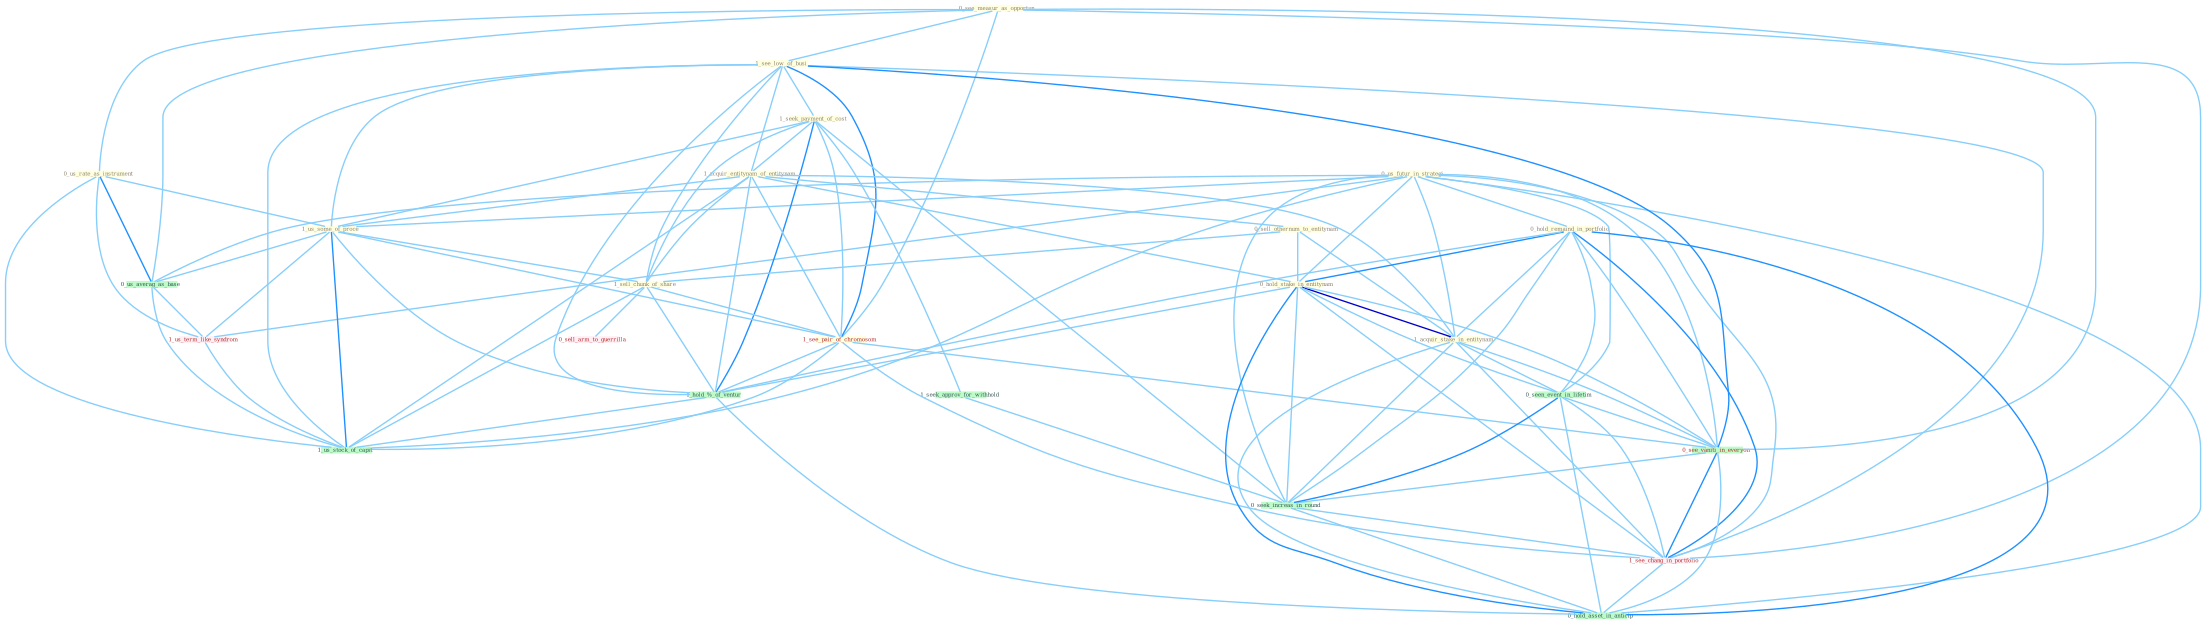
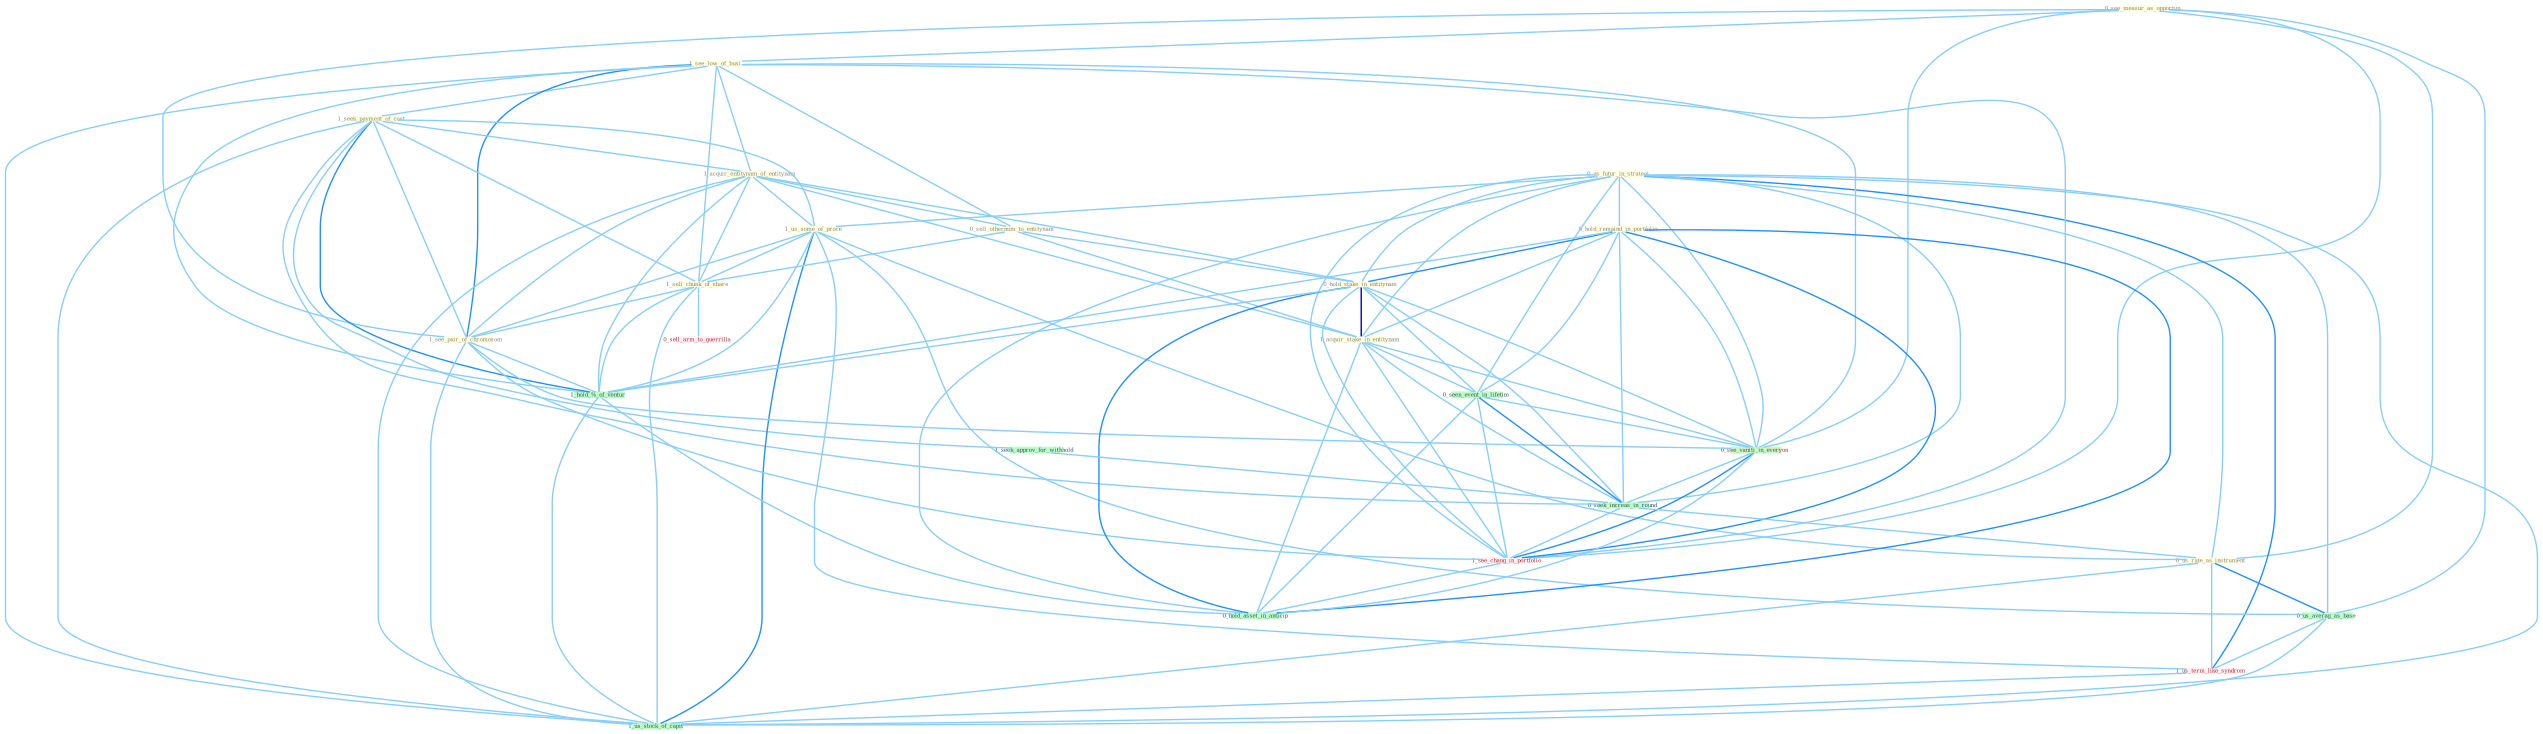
(403, 102) -> (865, 146)
(1366, 125) -> (1790, 128)
none -> (2041, 229)
(808, 255) -> (2149, 243)
(841, 340) -> (467, 340)
(1444, 561) -> (1918, 533)
none -> (58, 574)
